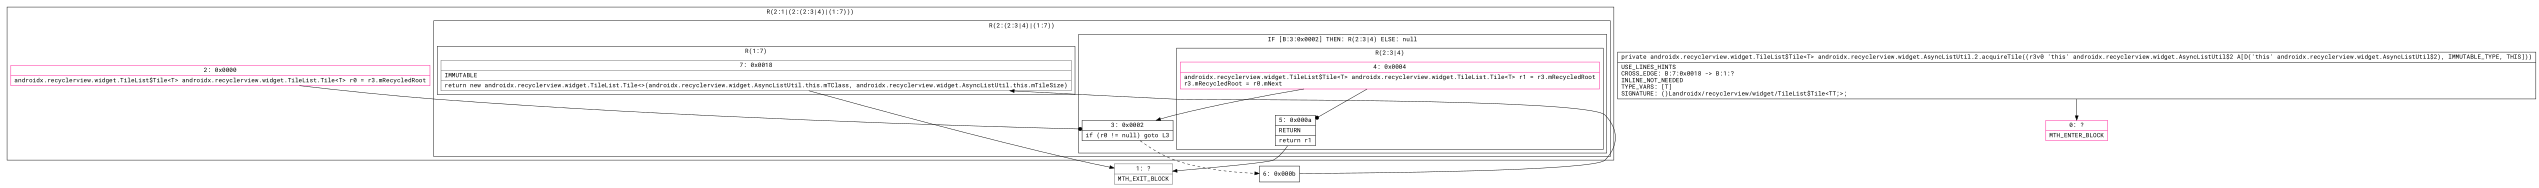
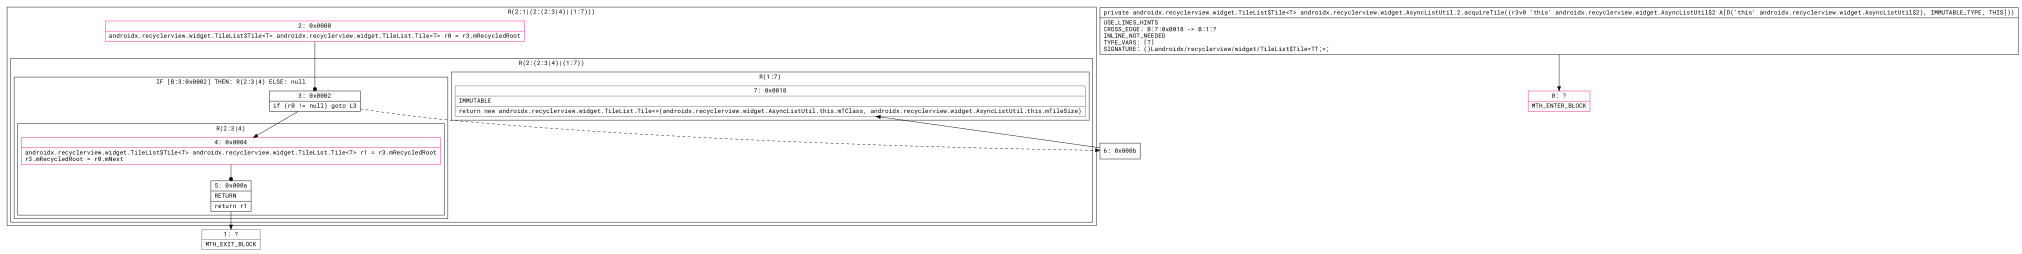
(1232, 102) -> (282, 121)
(959, 131) -> none
